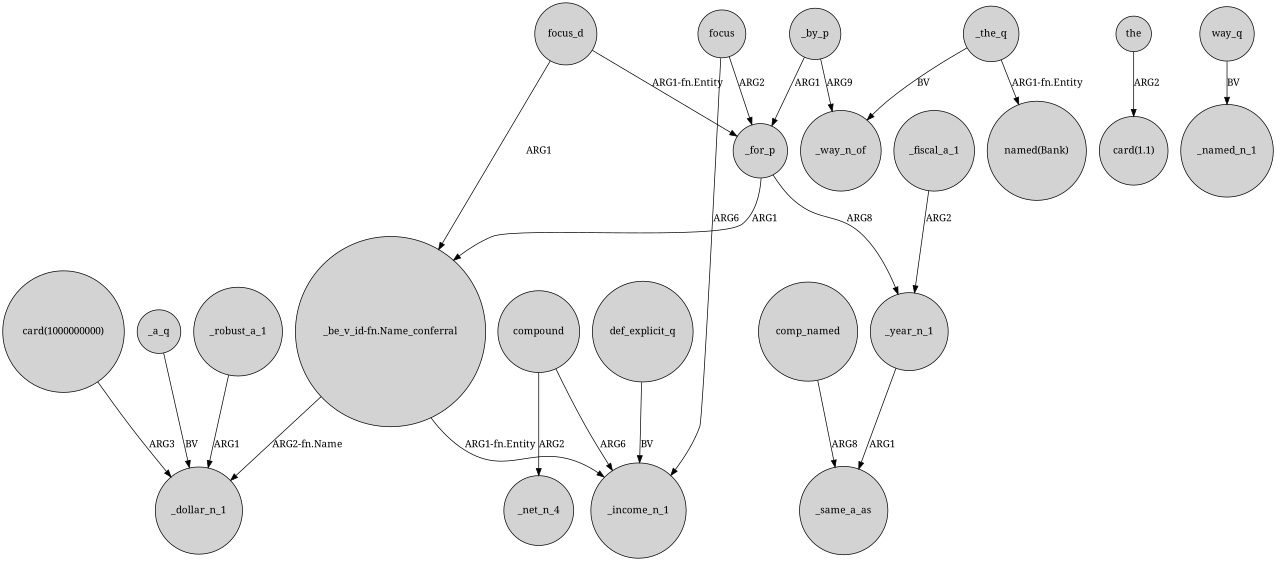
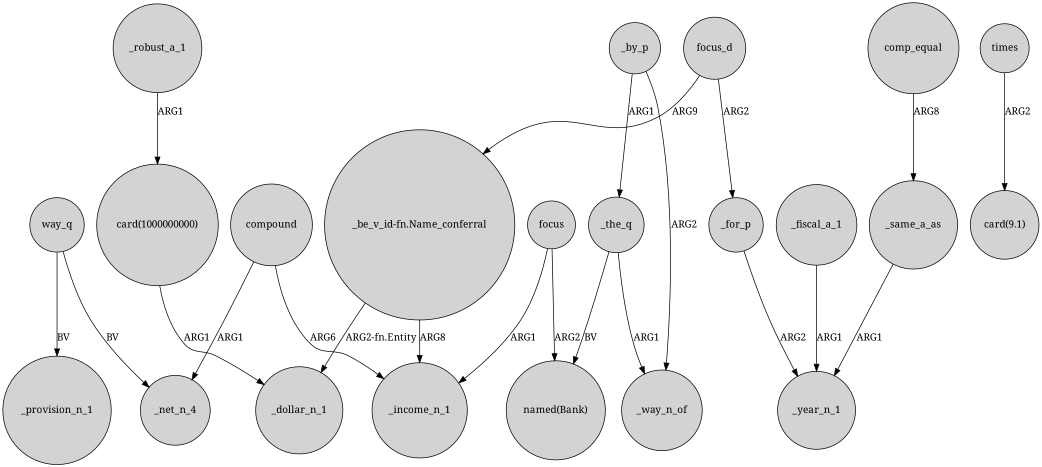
(1134, 34) -> (1005, 48)
(688, 83) -> (736, 112)
(840, 83) -> (684, 225)
(924, 83) -> (647, 338)
(1047, 83) -> (591, 338)
(739, 87) -> (553, 301)
(790, 88) -> (626, 132)
(539, 151) -> (685, 112)
(1134, 151) -> (1005, 225)
(1227, 151) -> (57, 410)
(726, 219) -> (523, 338)
(860, 219) -> (793, 338)
(939, 219) -> (830, 338)
(624, 233) -> none
none -> (93, 323)
(159, 332) -> none
(643, 332) -> none
(808, 332) -> (913, 48)
(879, 415) -> (865, 317)
(219, 418) -> (157, 125)
(162, 445) -> (197, 338)
(308, 445) -> (381, 338)
(500, 445) -> (433, 338)
(552, 445) -> (231, 338)
